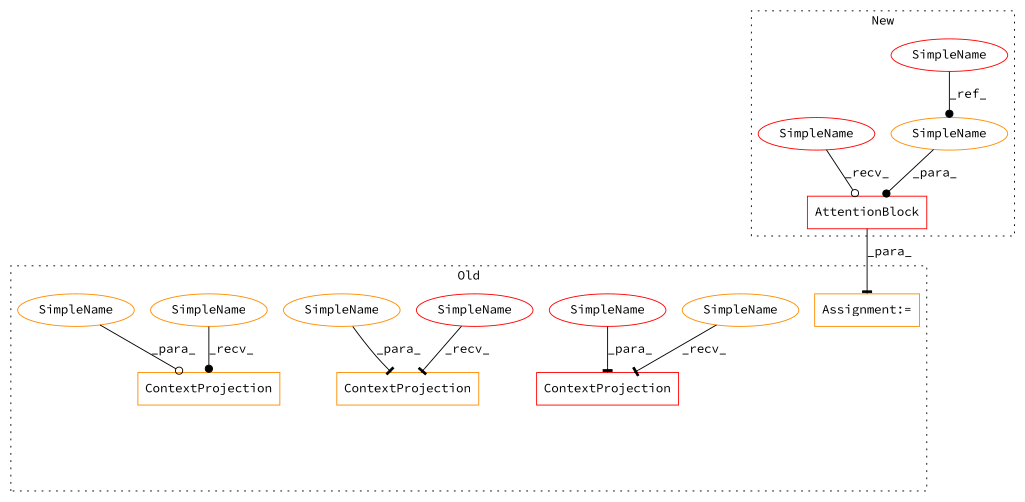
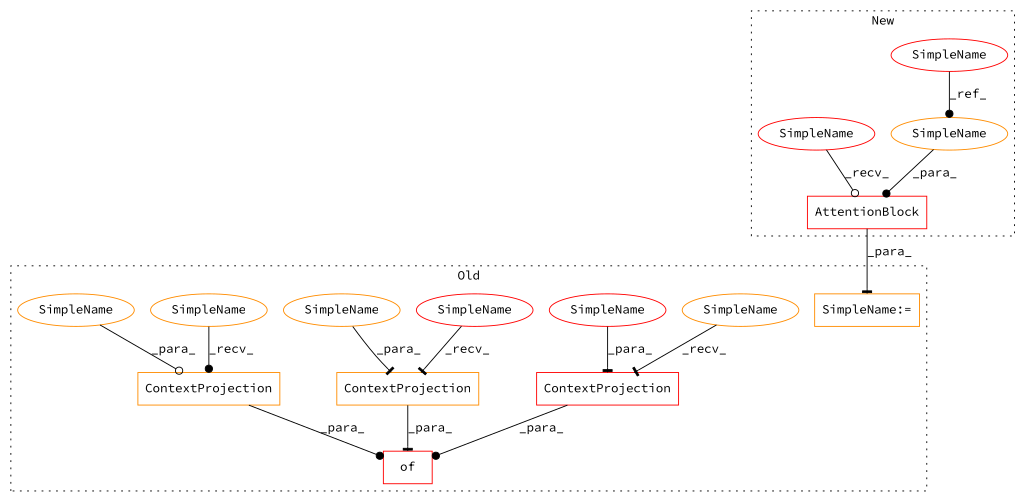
(867, 310) -> (867, 310)
none -> (408, 467)
